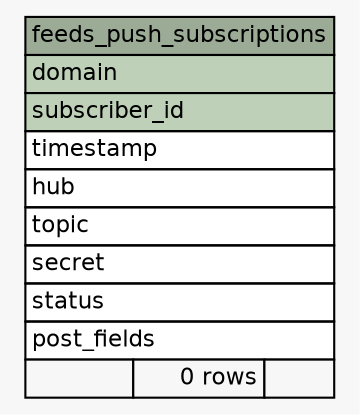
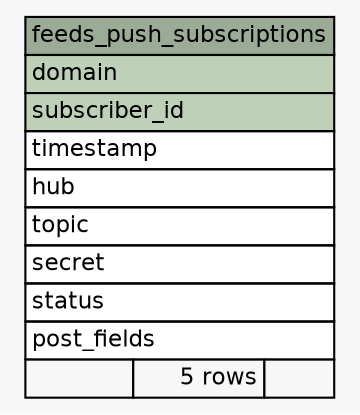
(219, 378) -> (219, 378)
